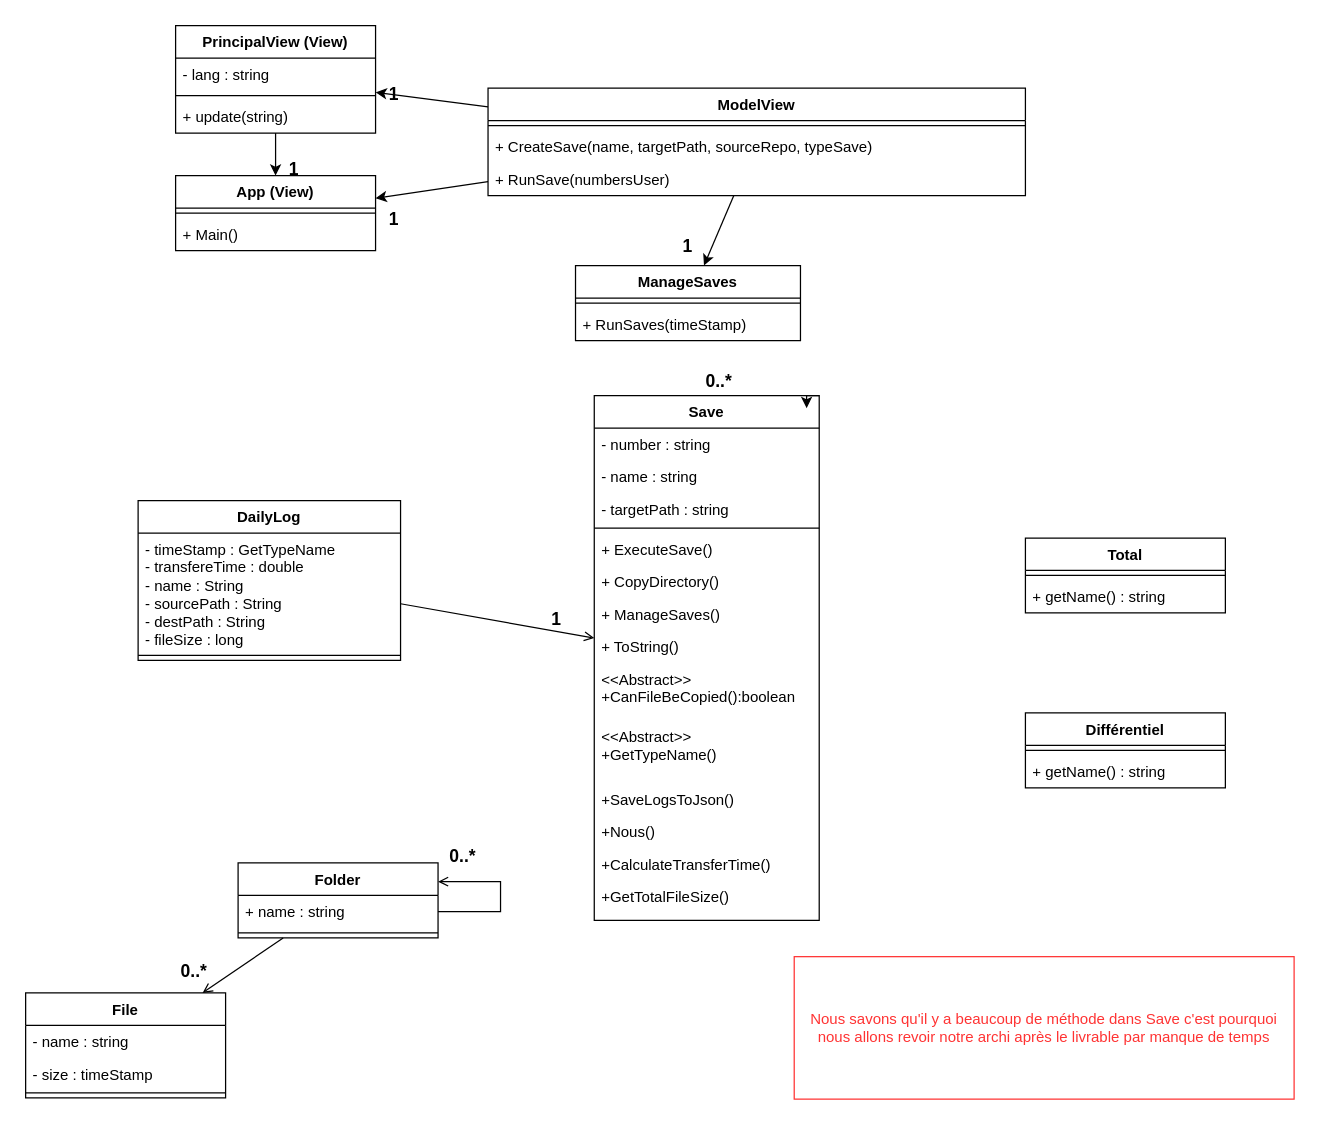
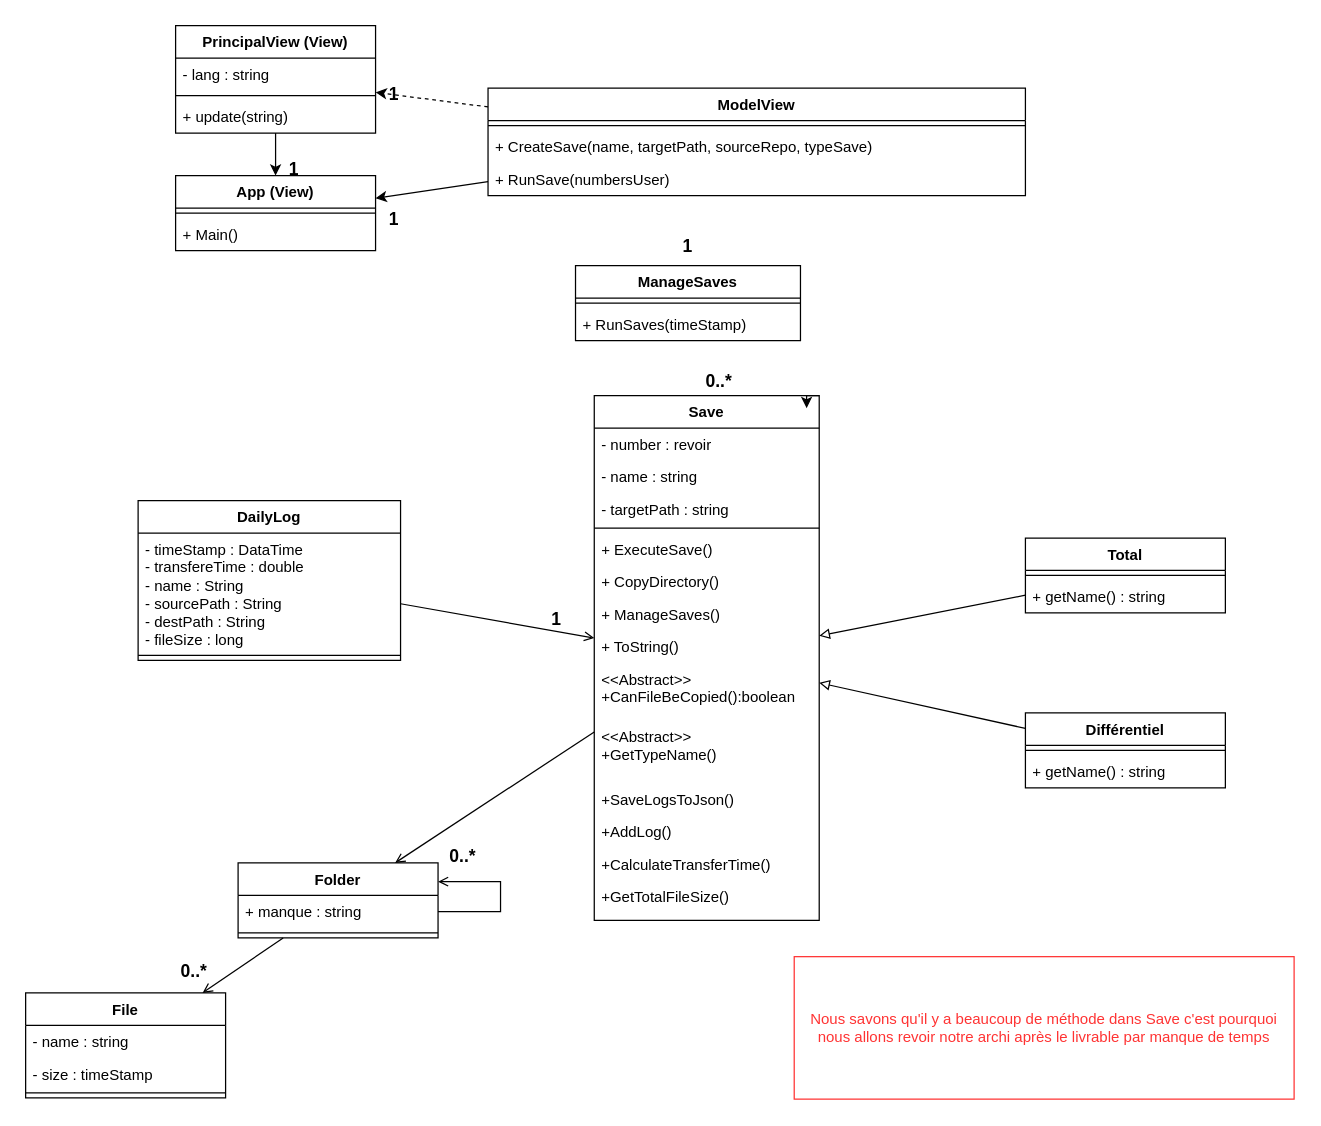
(434, 100) -> (434, 100)
(720, 228) -> none
(664, 446) -> (664, 446)
(241, 596) -> (235, 596)
none -> (926, 615)
none -> (928, 707)
none -> (495, 798)
(631, 833) -> (640, 833)
(299, 913) -> (307, 913)
